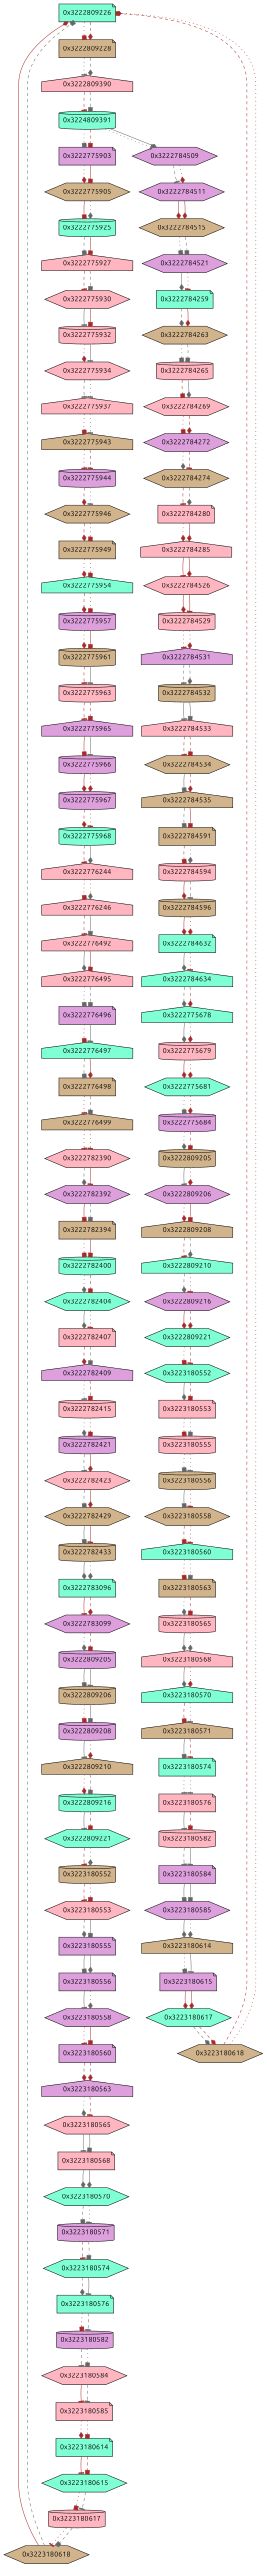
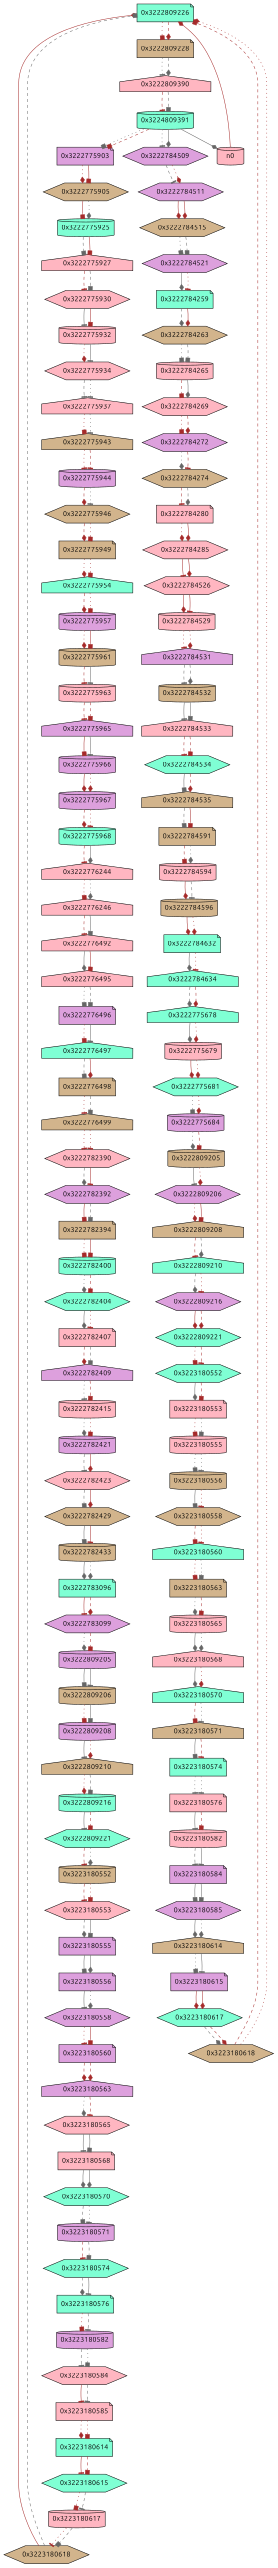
none -> (230, 156)
(186, 550) -> (185, 550)
(187, 765) -> (187, 765)
